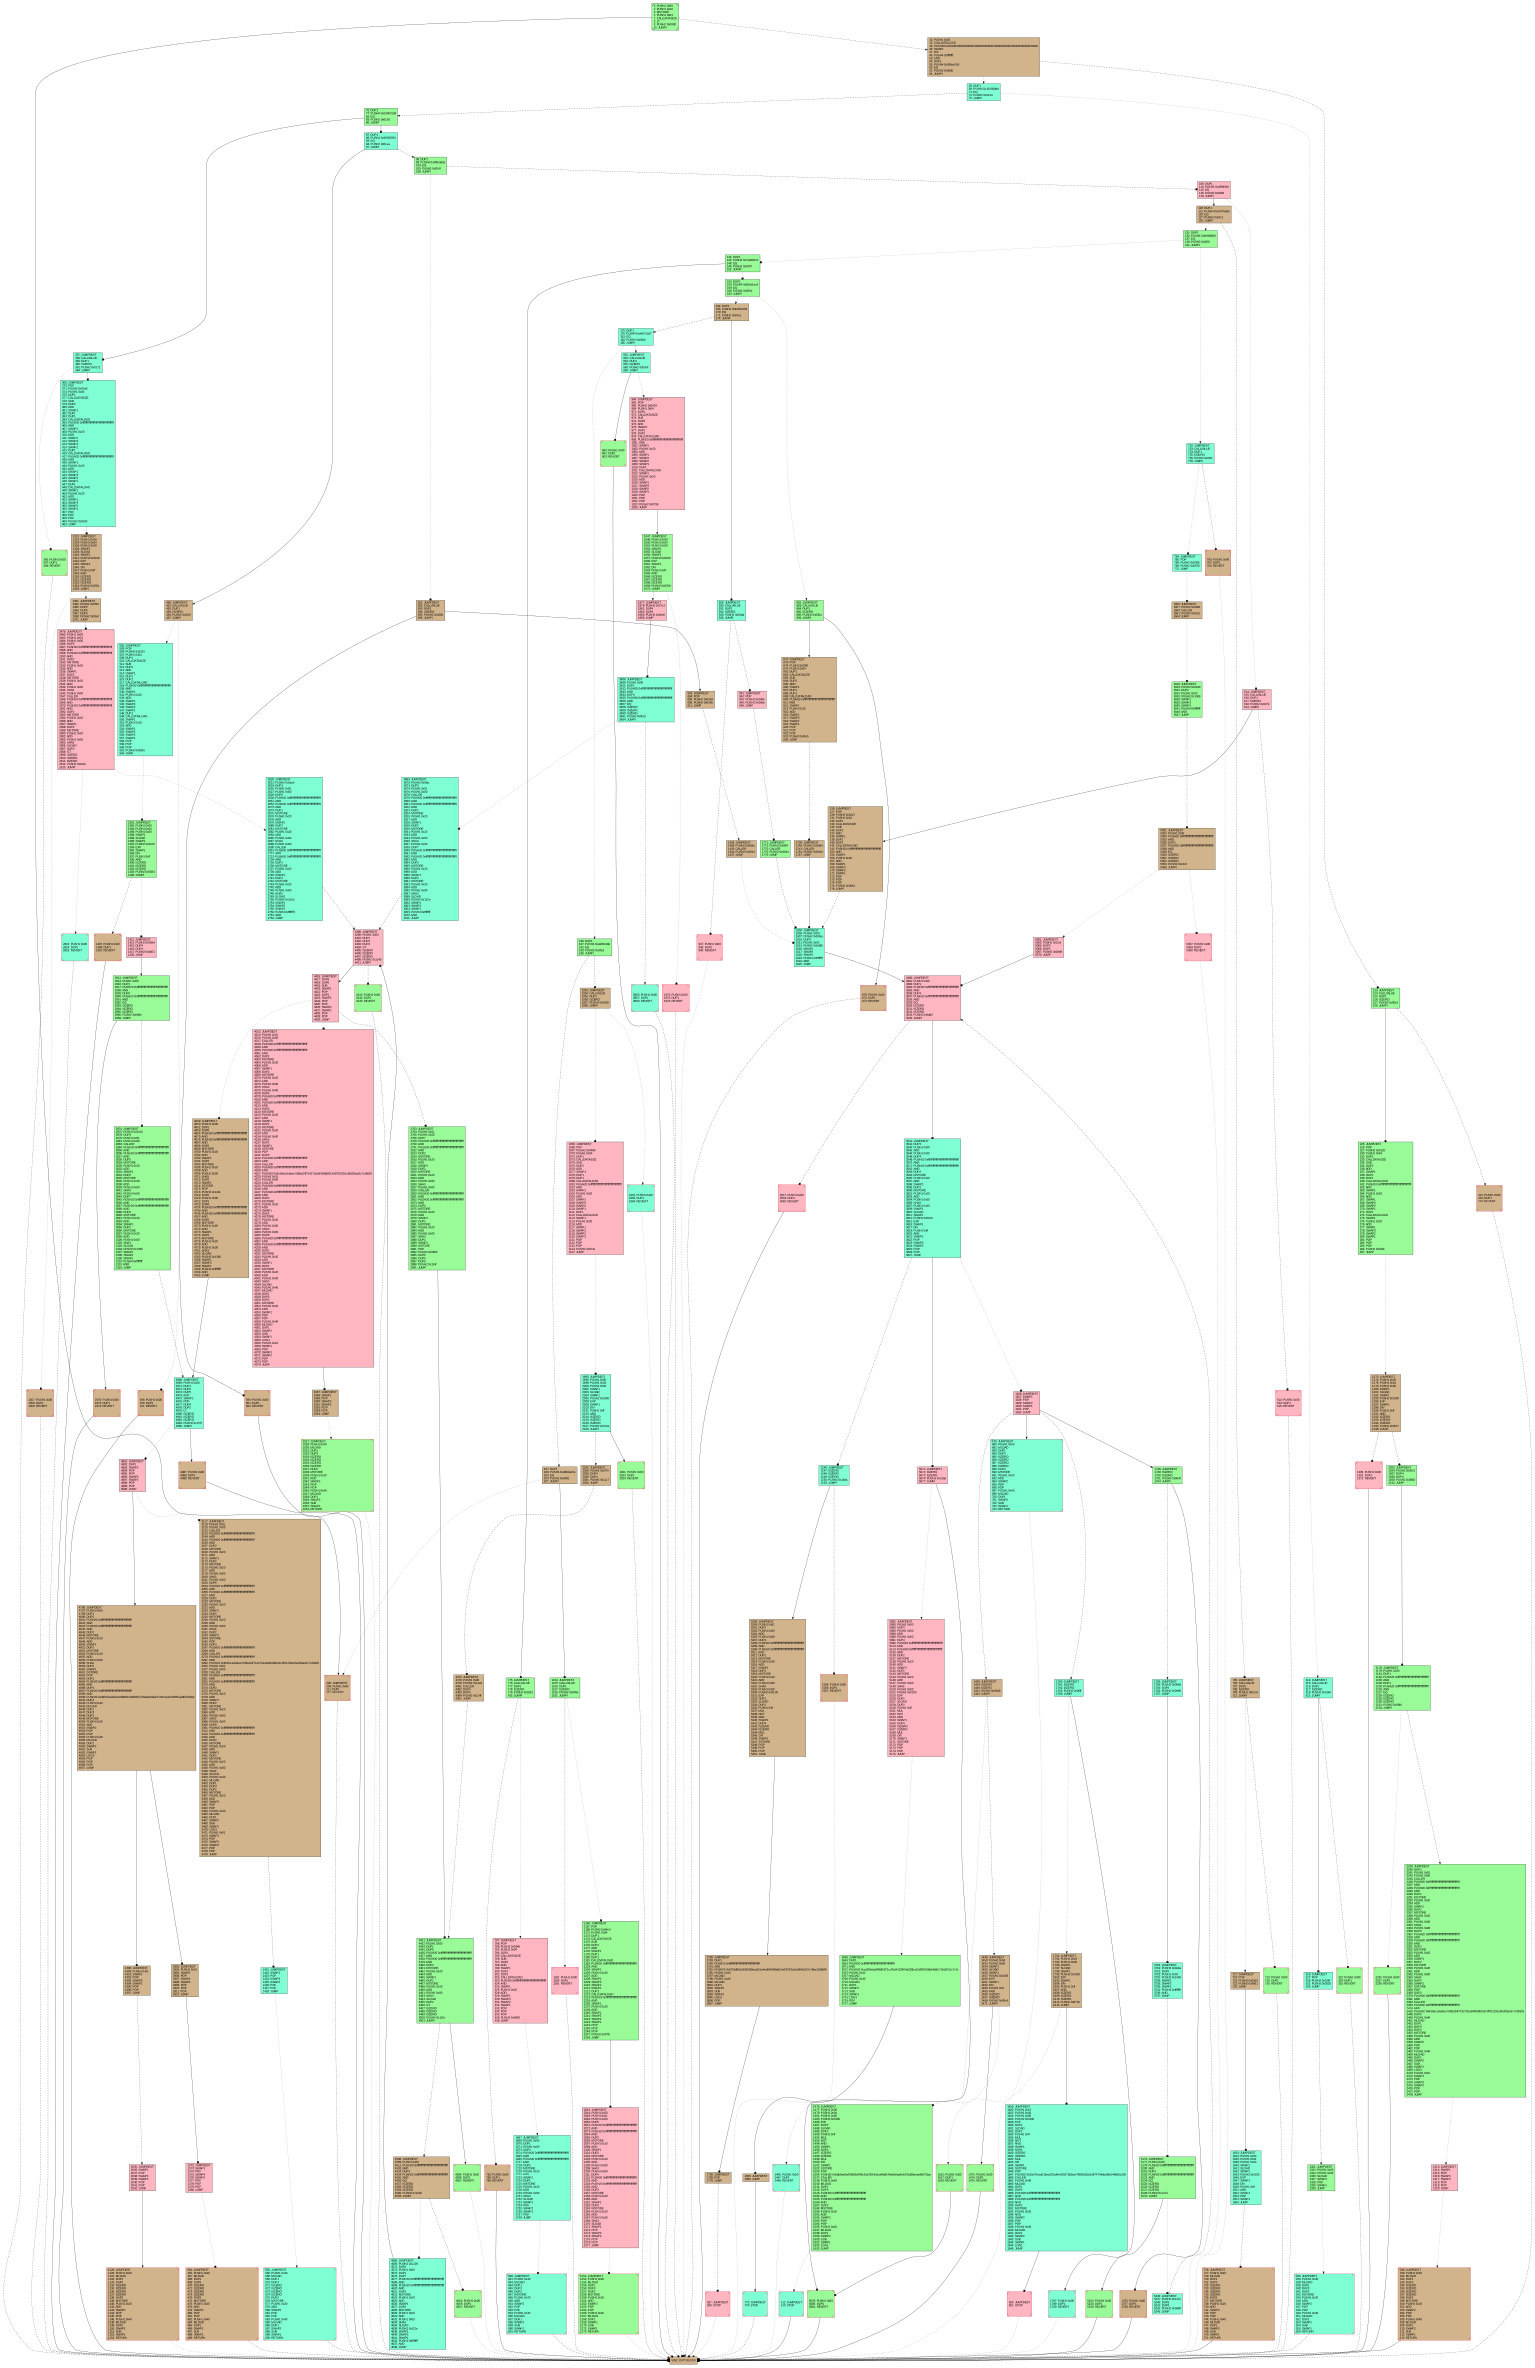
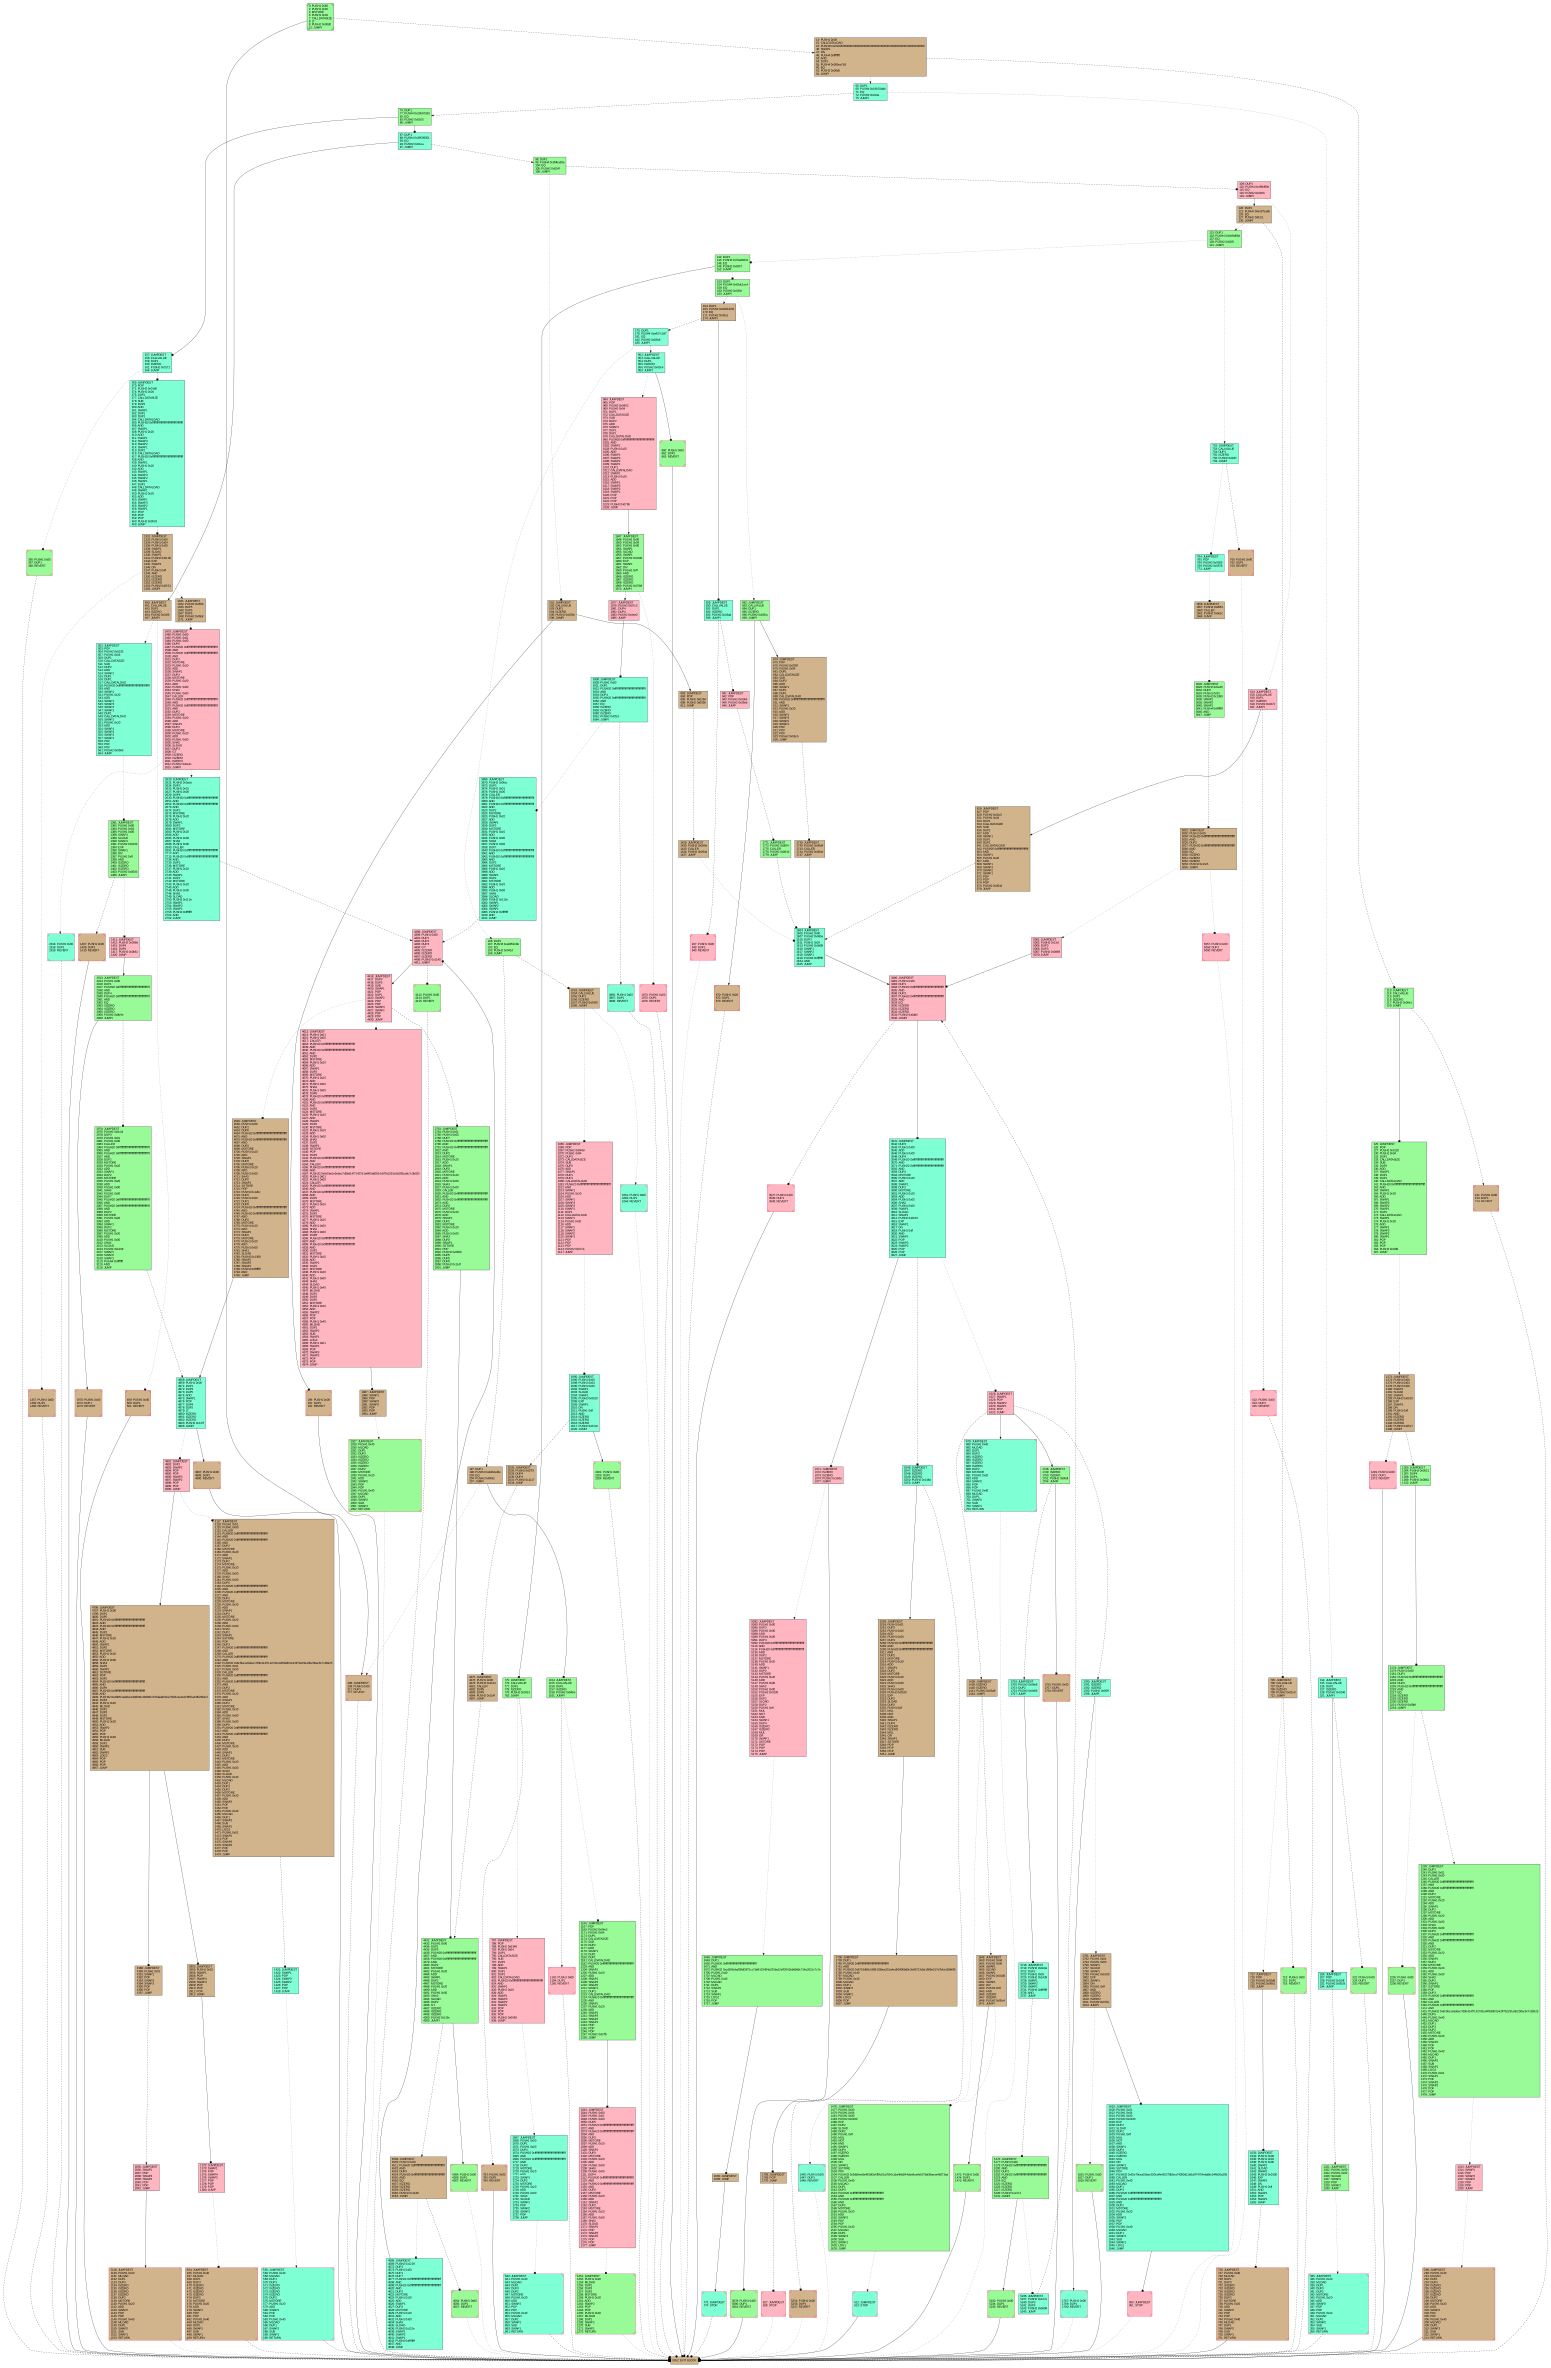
(913, 2257) -> (1094, 2341)
